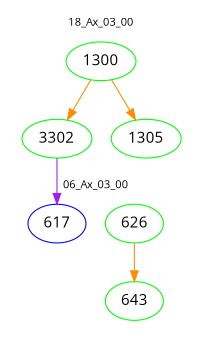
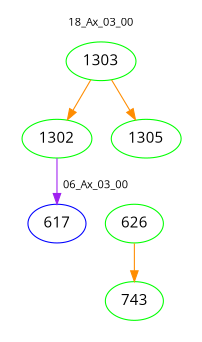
(101, 61) -> (101, 61)
(57, 139) -> (57, 139)
(134, 301) -> (134, 301)
